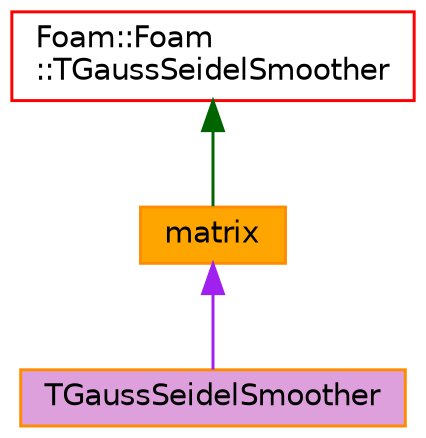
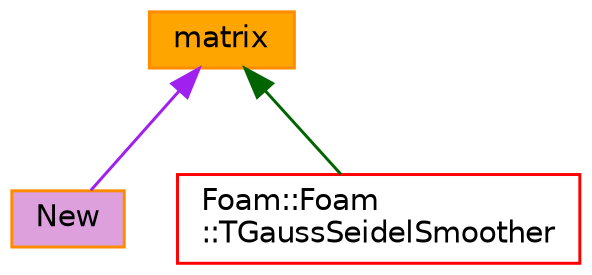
(213, 169) -> (303, 132)
(213, 398) -> (68, 219)
